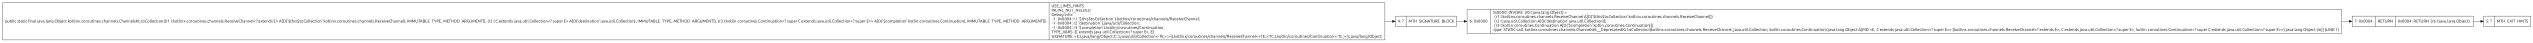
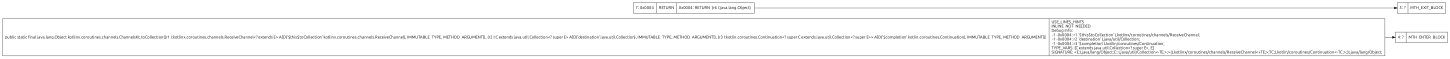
(1431, 21) -> (1427, 37)
(1904, 21) -> none
(2512, 21) -> (1427, 8)
